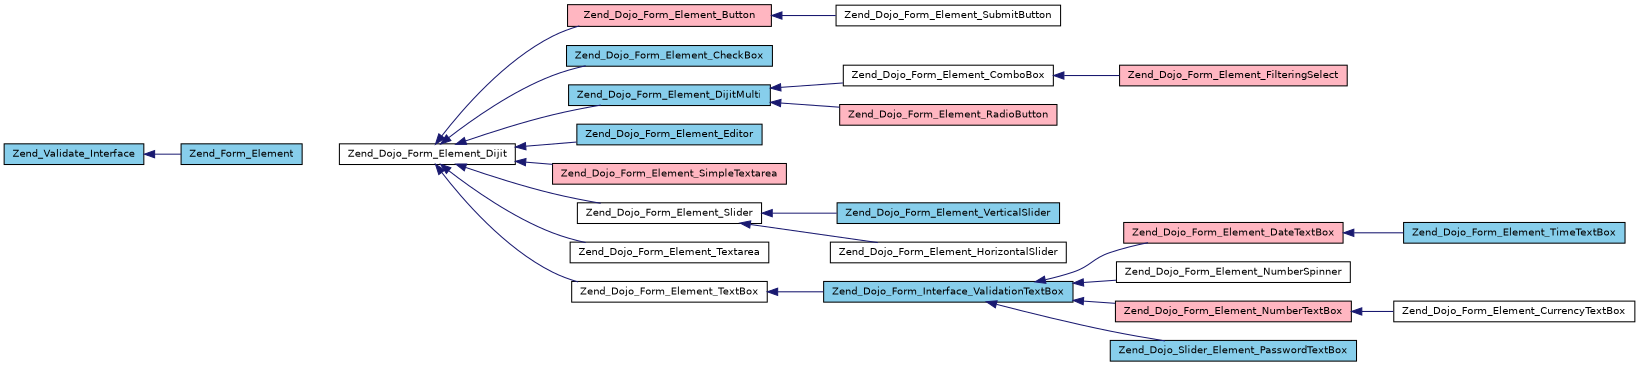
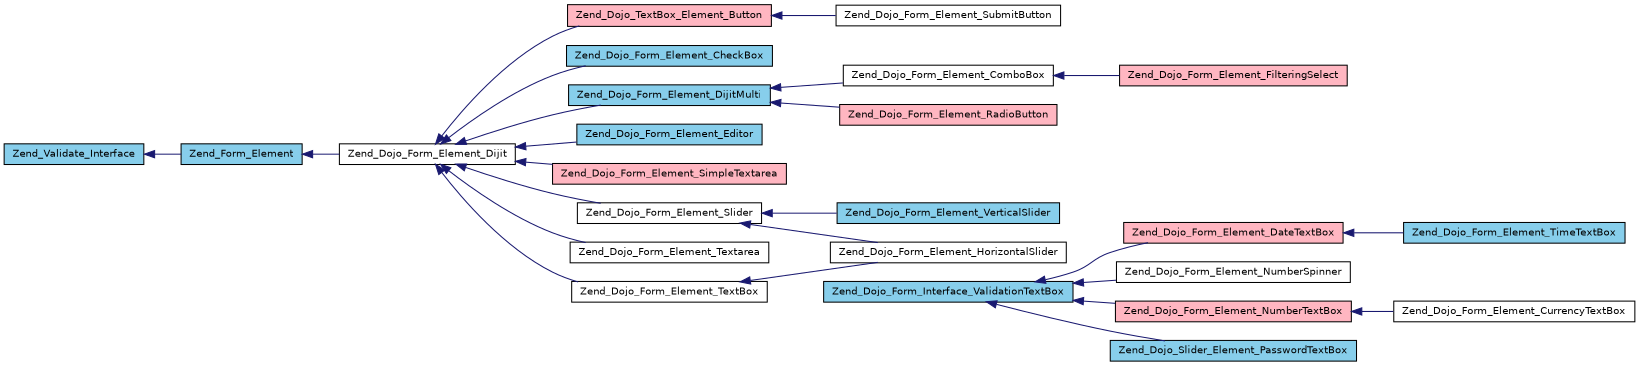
(669, 16) -> (669, 16)
none -> (326, 154)
(801, 292) -> (814, 271)
